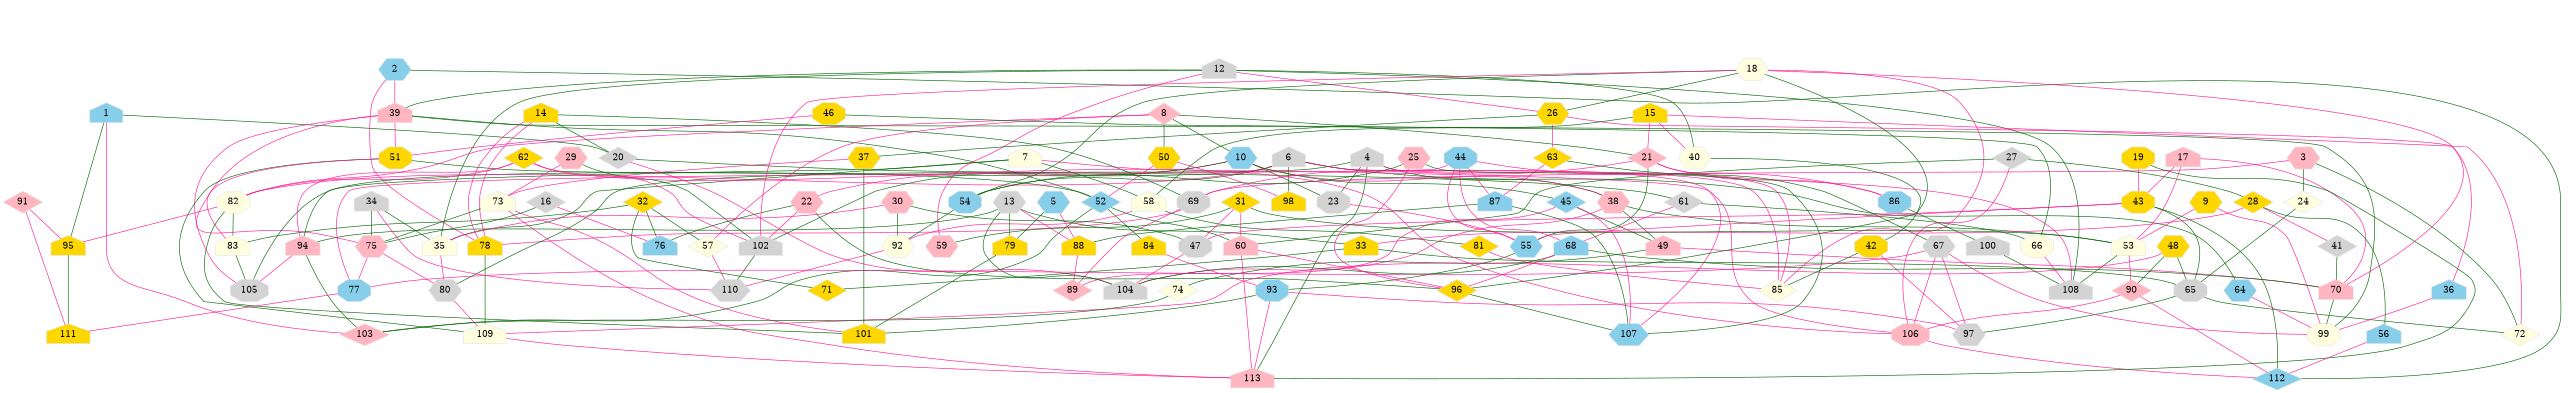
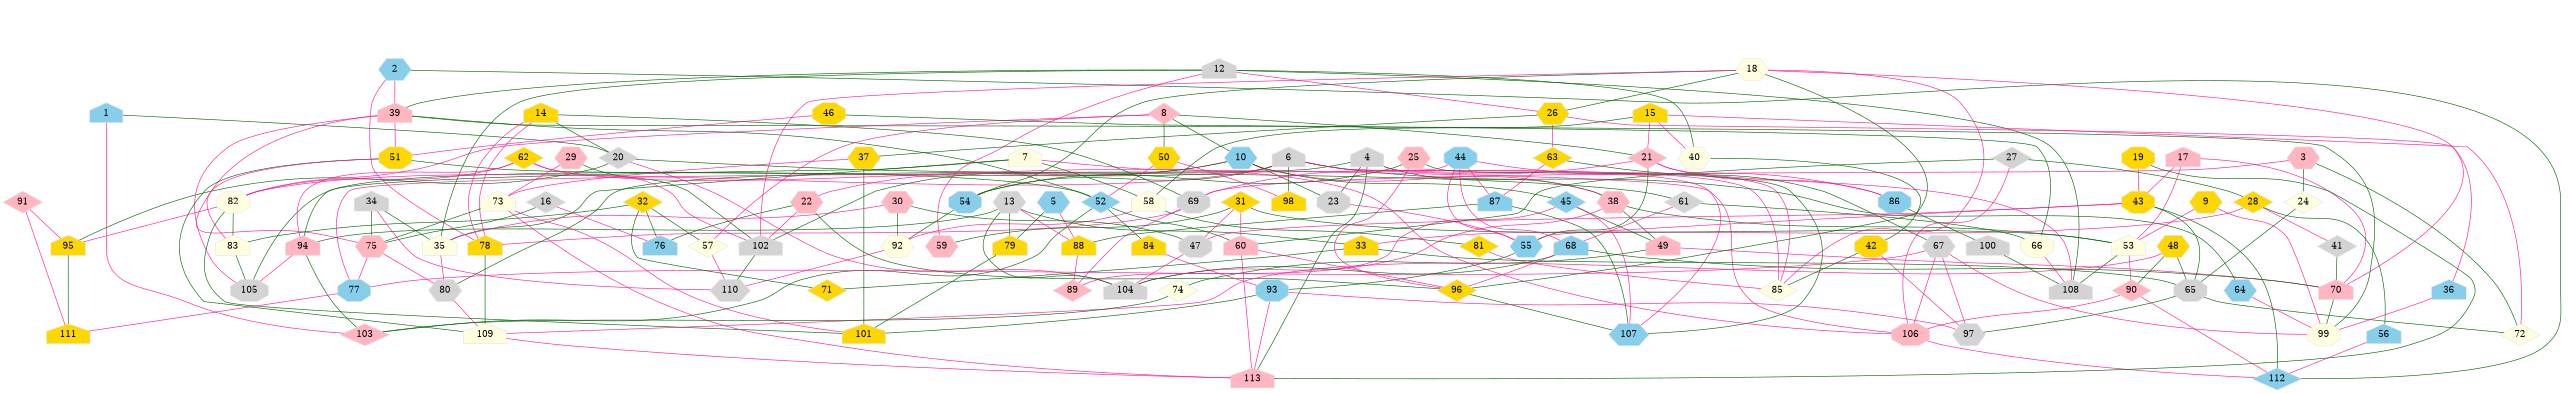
(87, 180) -> (286, 180)
